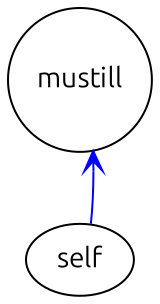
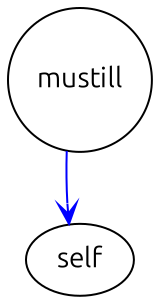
(93, 198) -> (66, 177)
